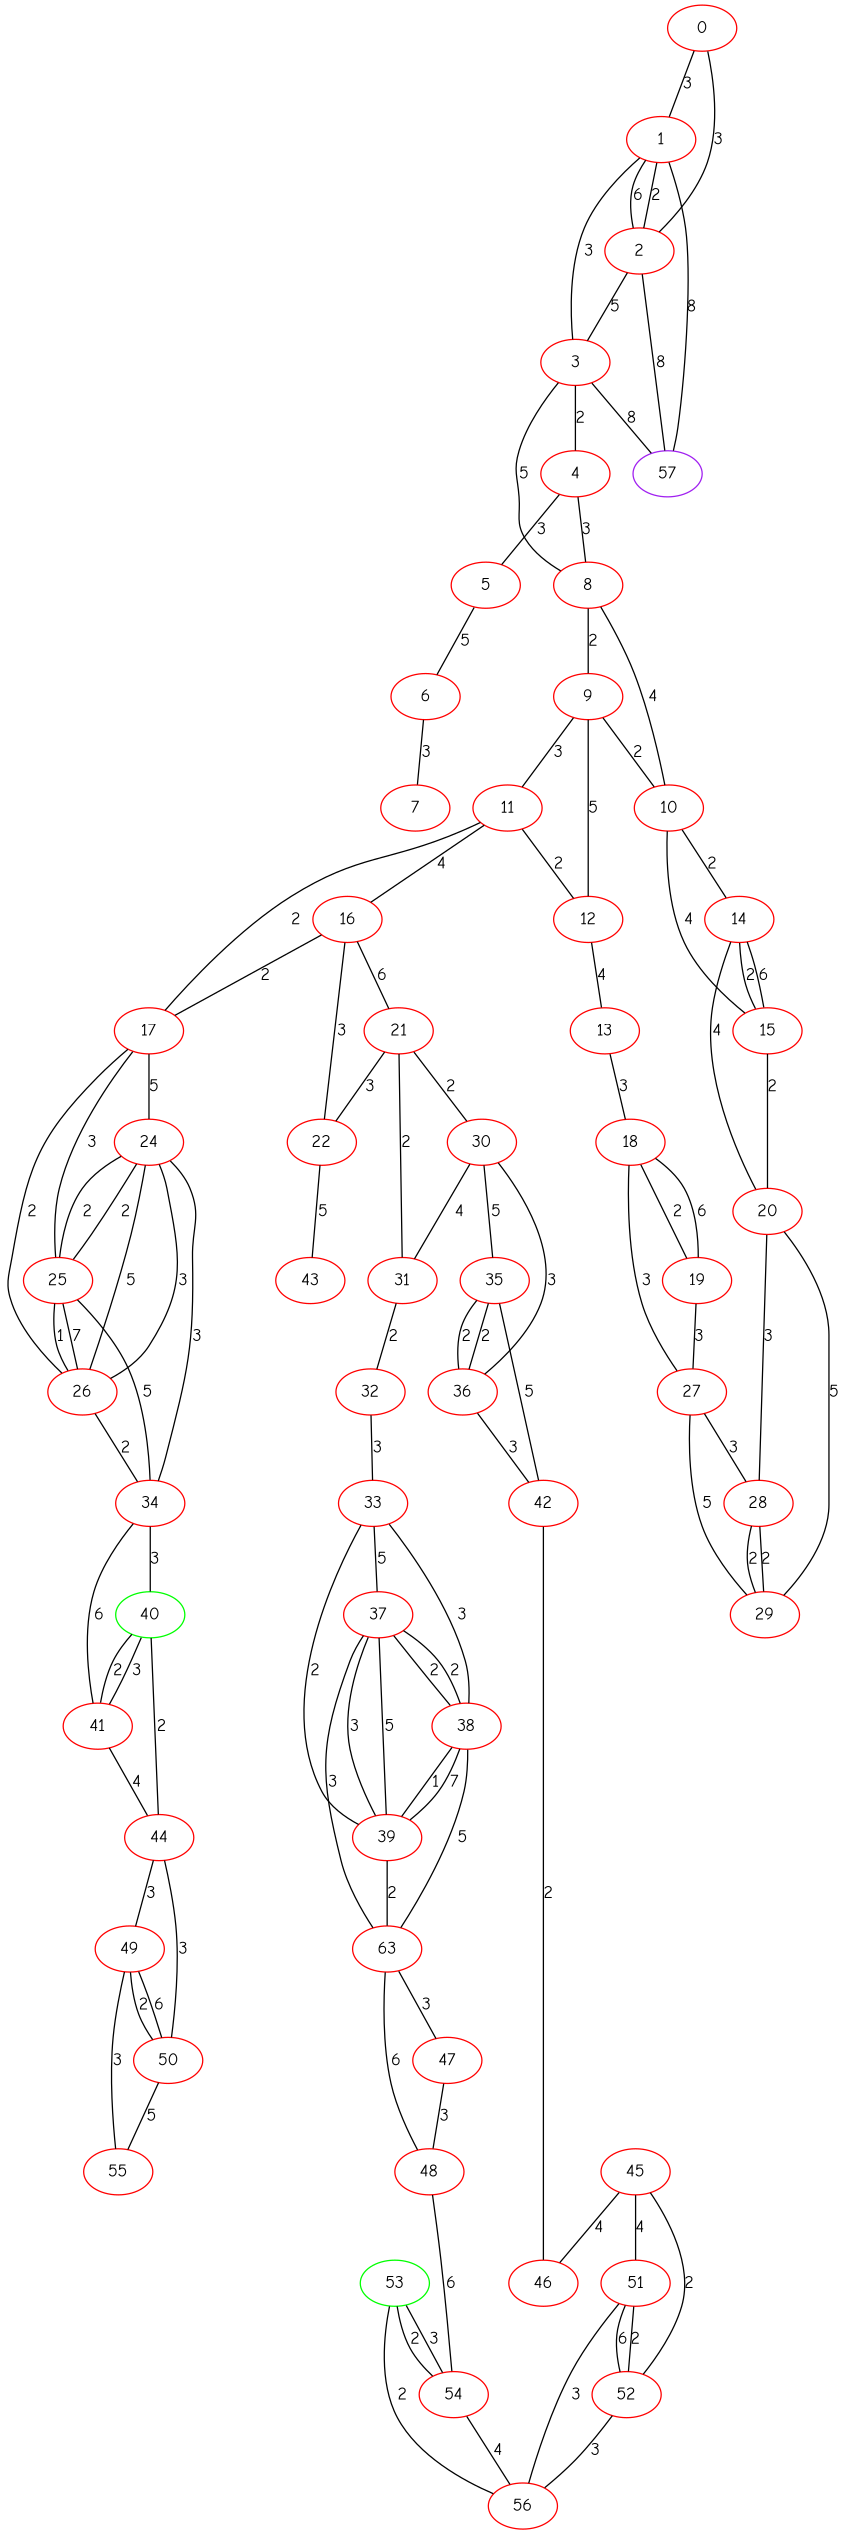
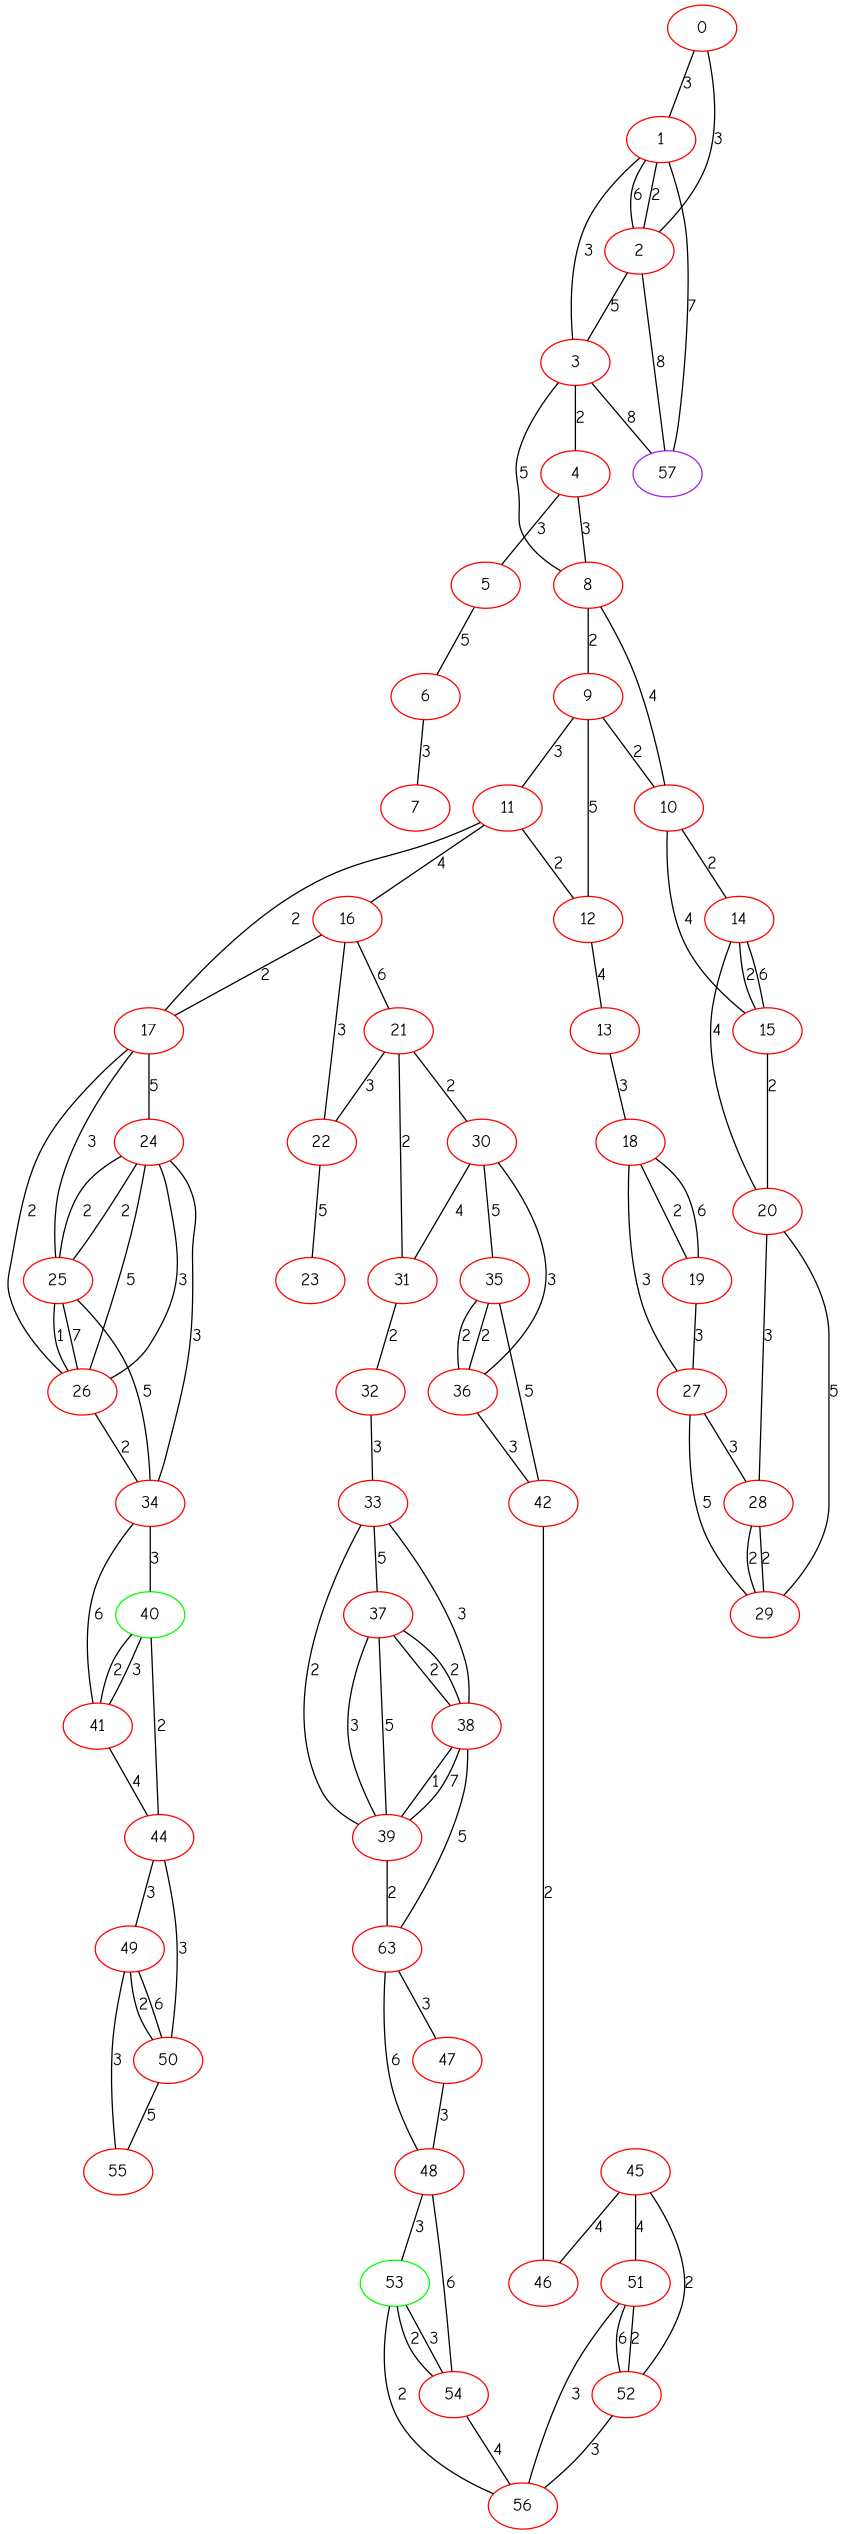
(692, 307) -> (692, 307)
(310, 1281) -> (310, 1281)
(326, 1775) -> none
none -> (412, 2228)
